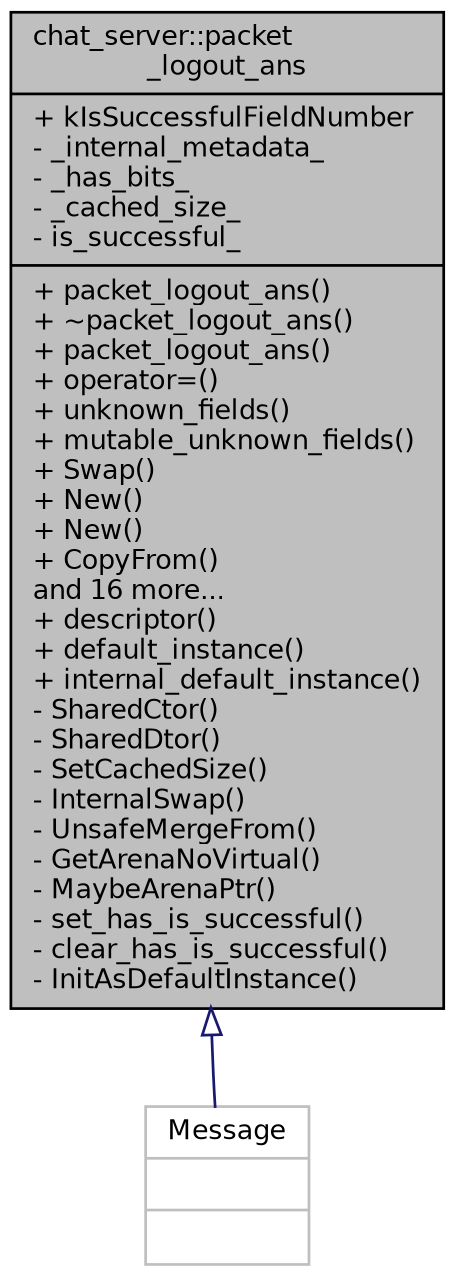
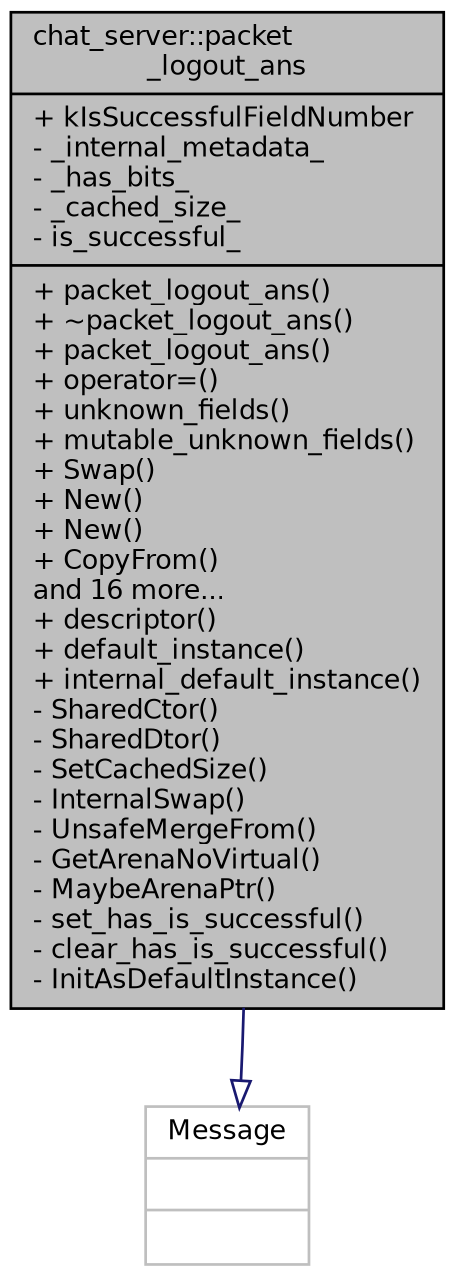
(213, 1072) -> (243, 1044)
